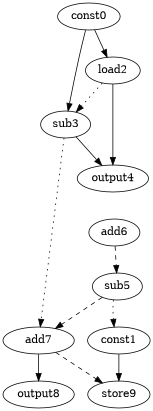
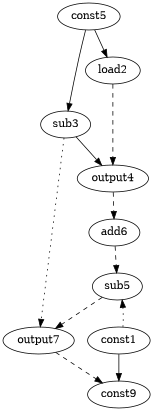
(89, 16) -> (89, 16)
(92, 95) -> none
(113, 121) -> (113, 121)
none -> (114, 202)
(113, 310) -> (123, 317)
(39, 340) -> (39, 340)
(39, 394) -> none
(119, 394) -> (119, 394)
